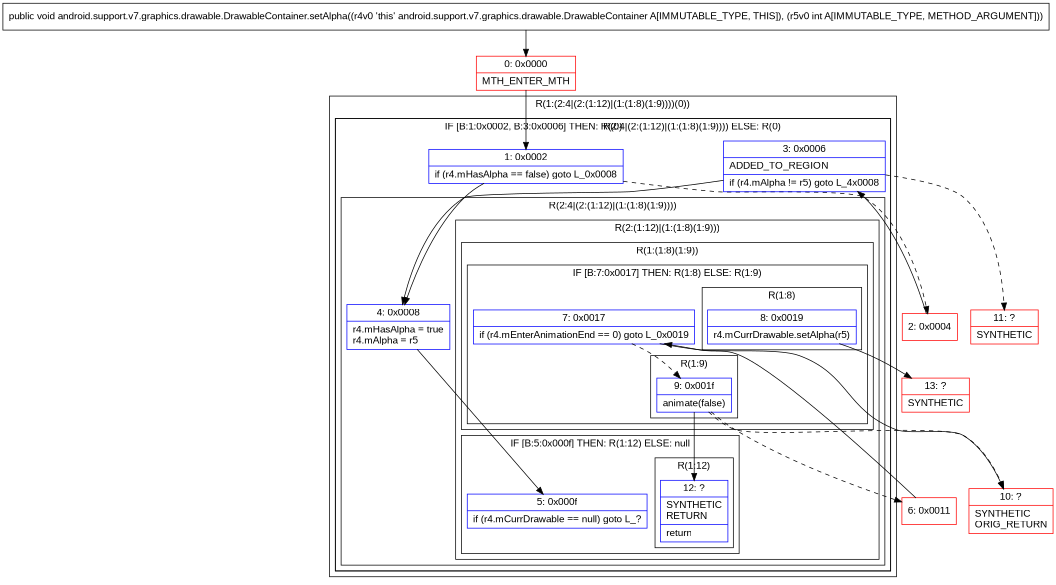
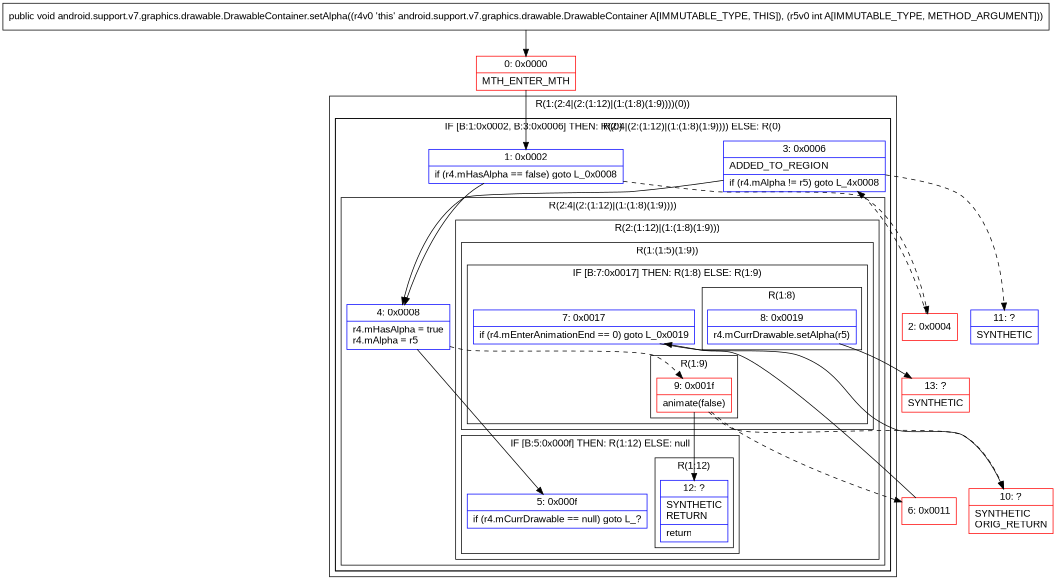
(667, 251) -> (667, 251)
(902, 251) -> (902, 251)
(1004, 327) -> (1004, 327)
(648, 352) -> (567, 351)
(694, 395) -> (694, 395)
